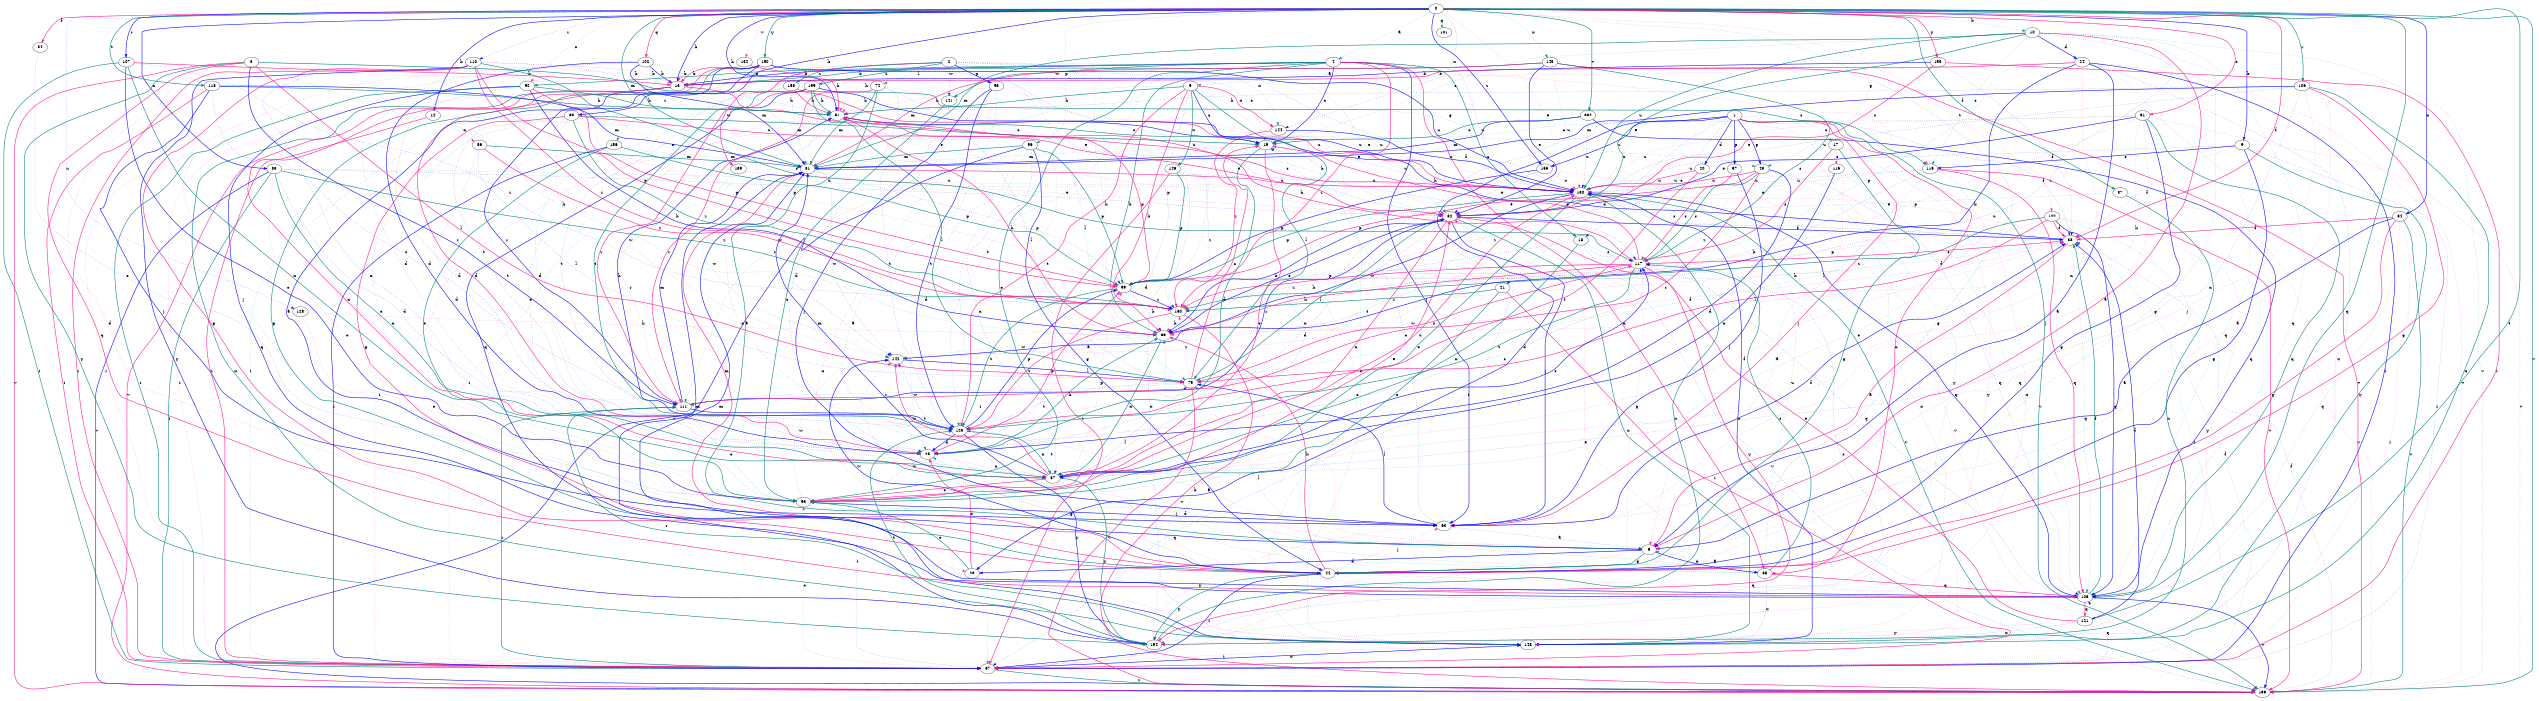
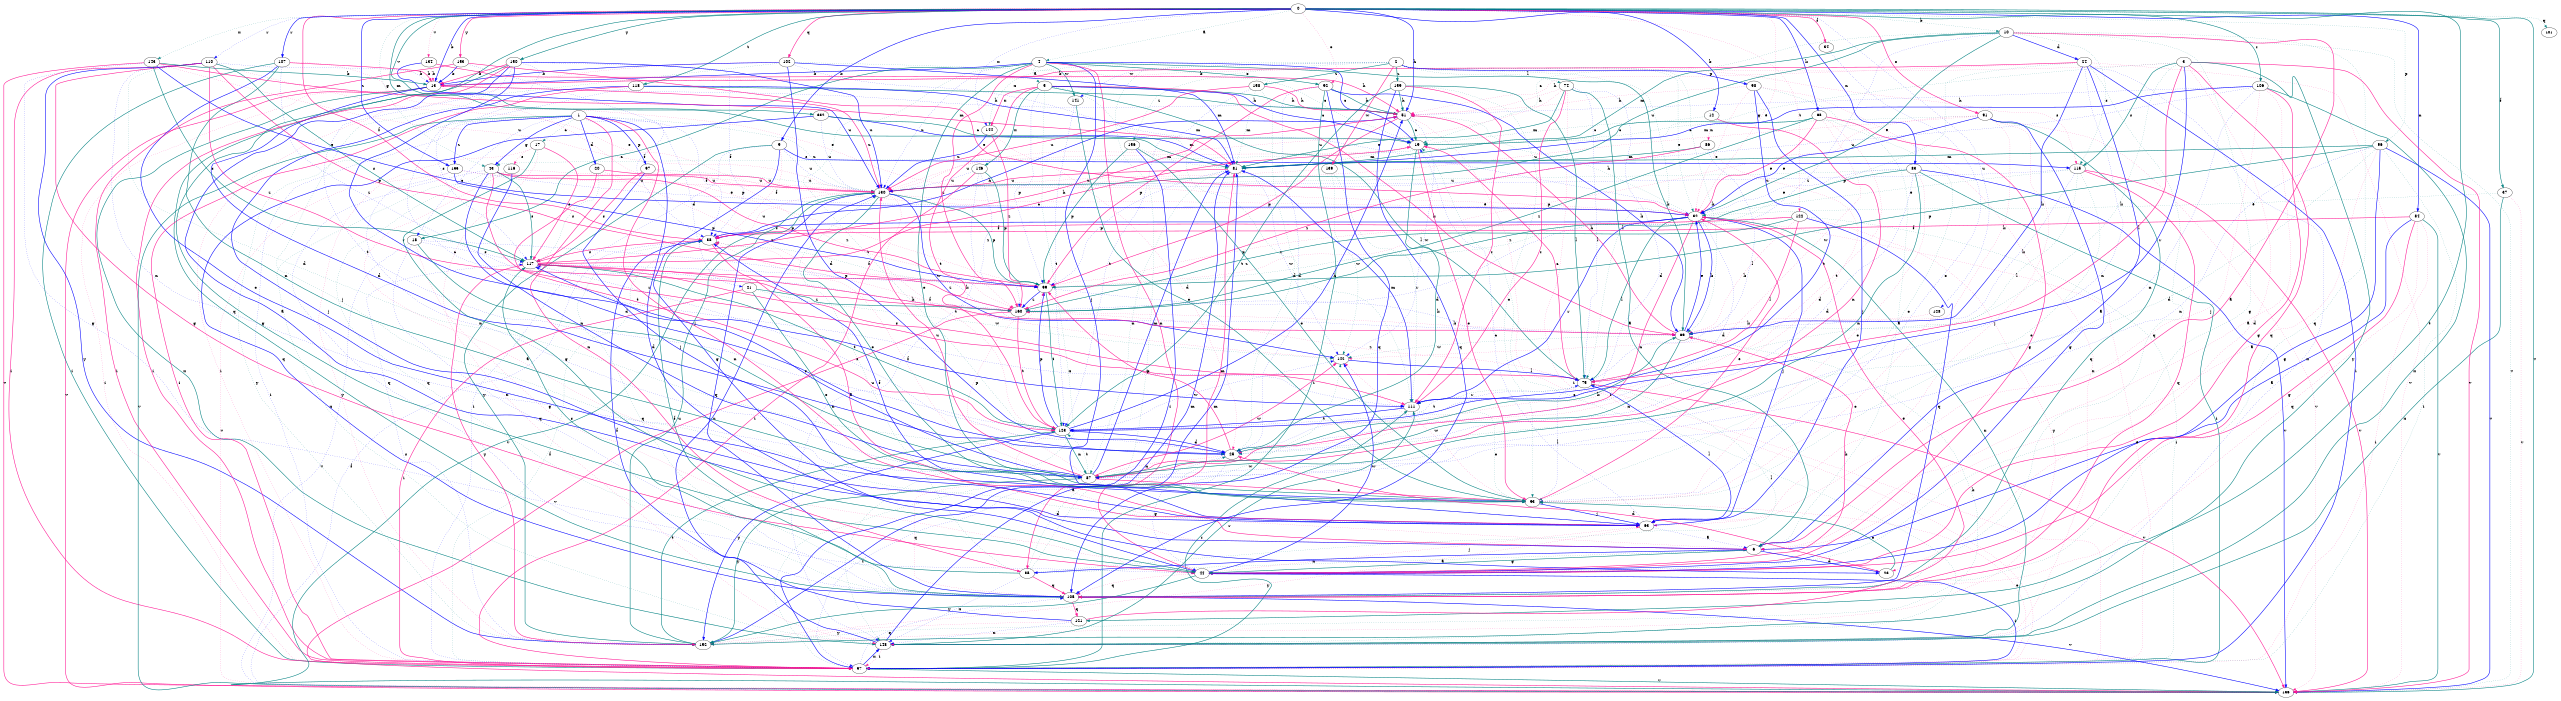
(1347, 147) -> (627, 102)
(508, 317) -> (582, 338)
(1751, 409) -> (1719, 408)
(1154, 645) -> (703, 645)
